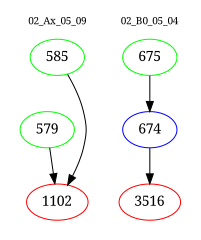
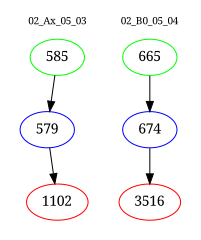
(57, 22) -> (57, 22)
(150, 57) -> (150, 57)
(86, 125) -> (53, 88)
(47, 130) -> (47, 130)
